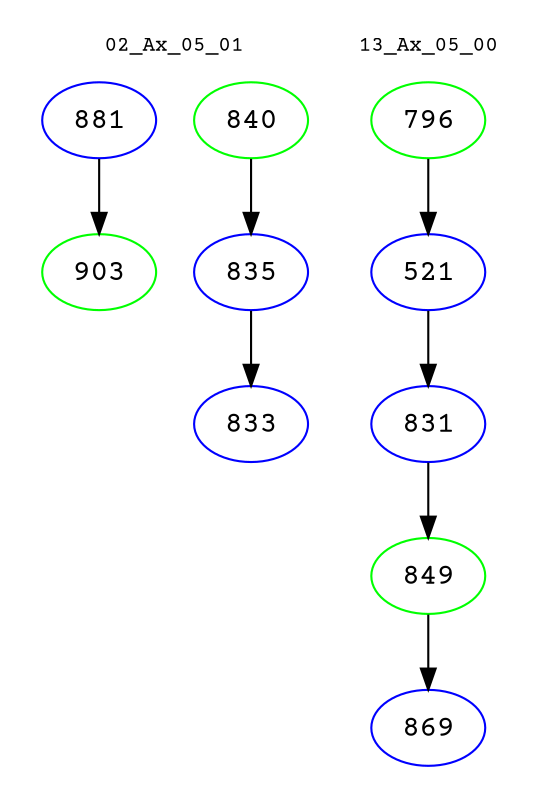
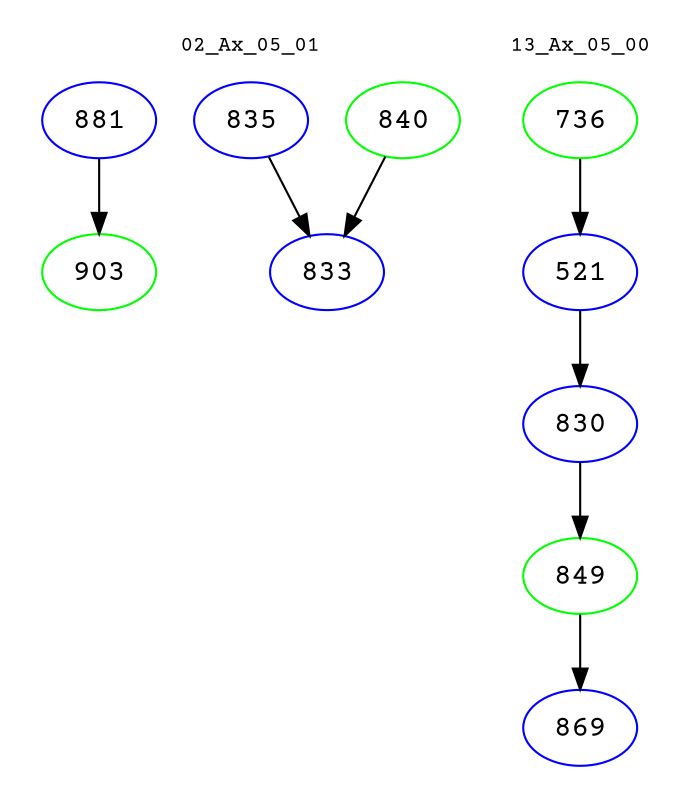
(428, 120) -> (580, 120)
(251, 186) -> (370, 187)
(428, 424) -> (580, 424)
